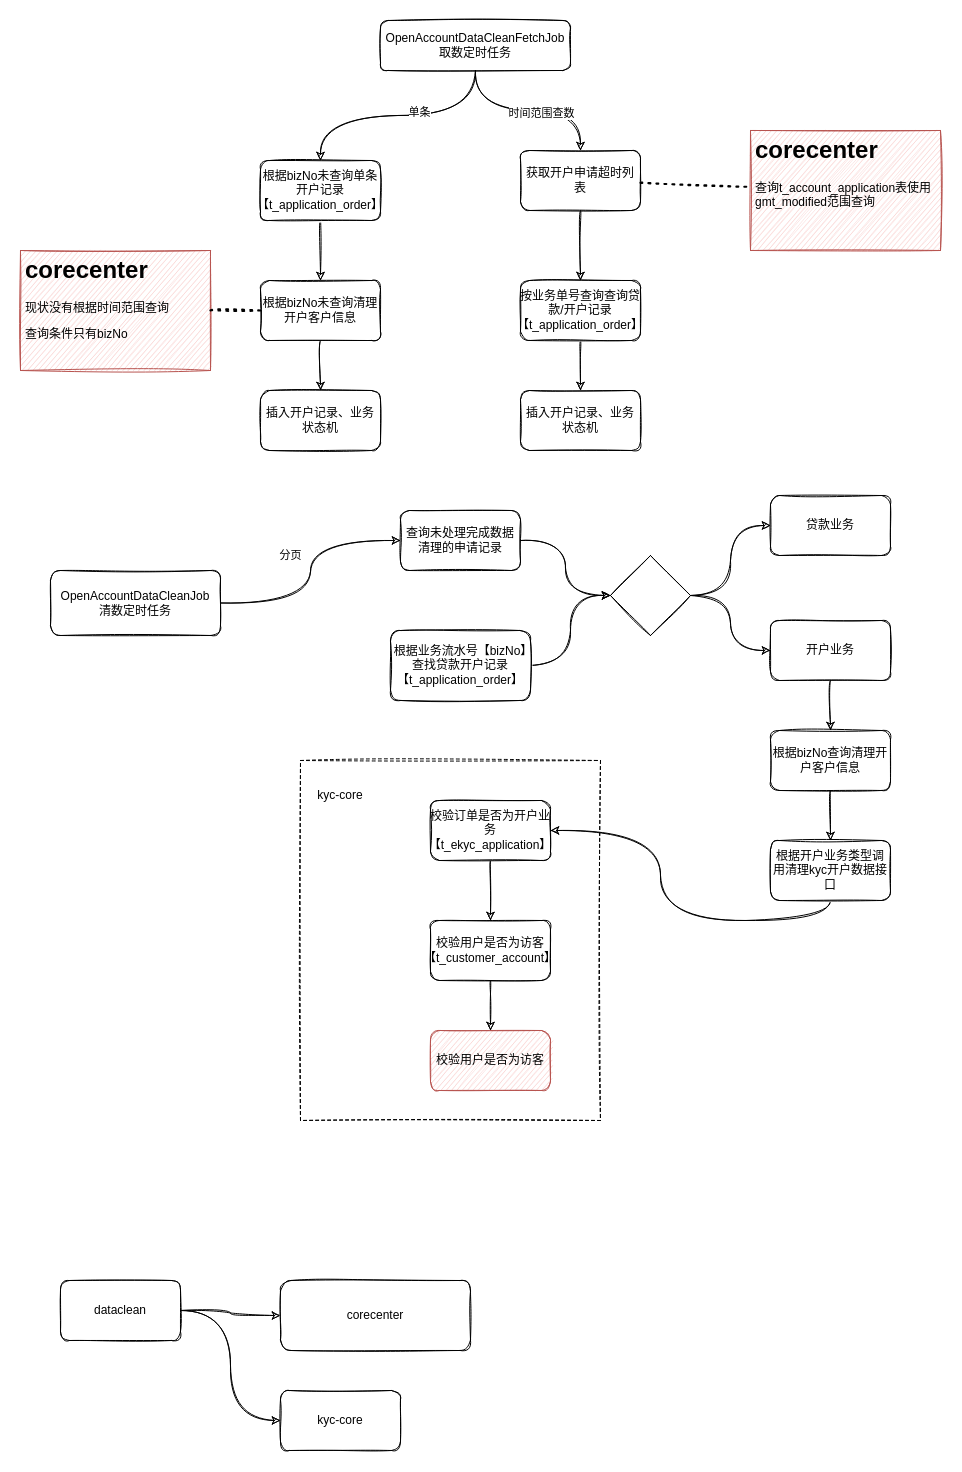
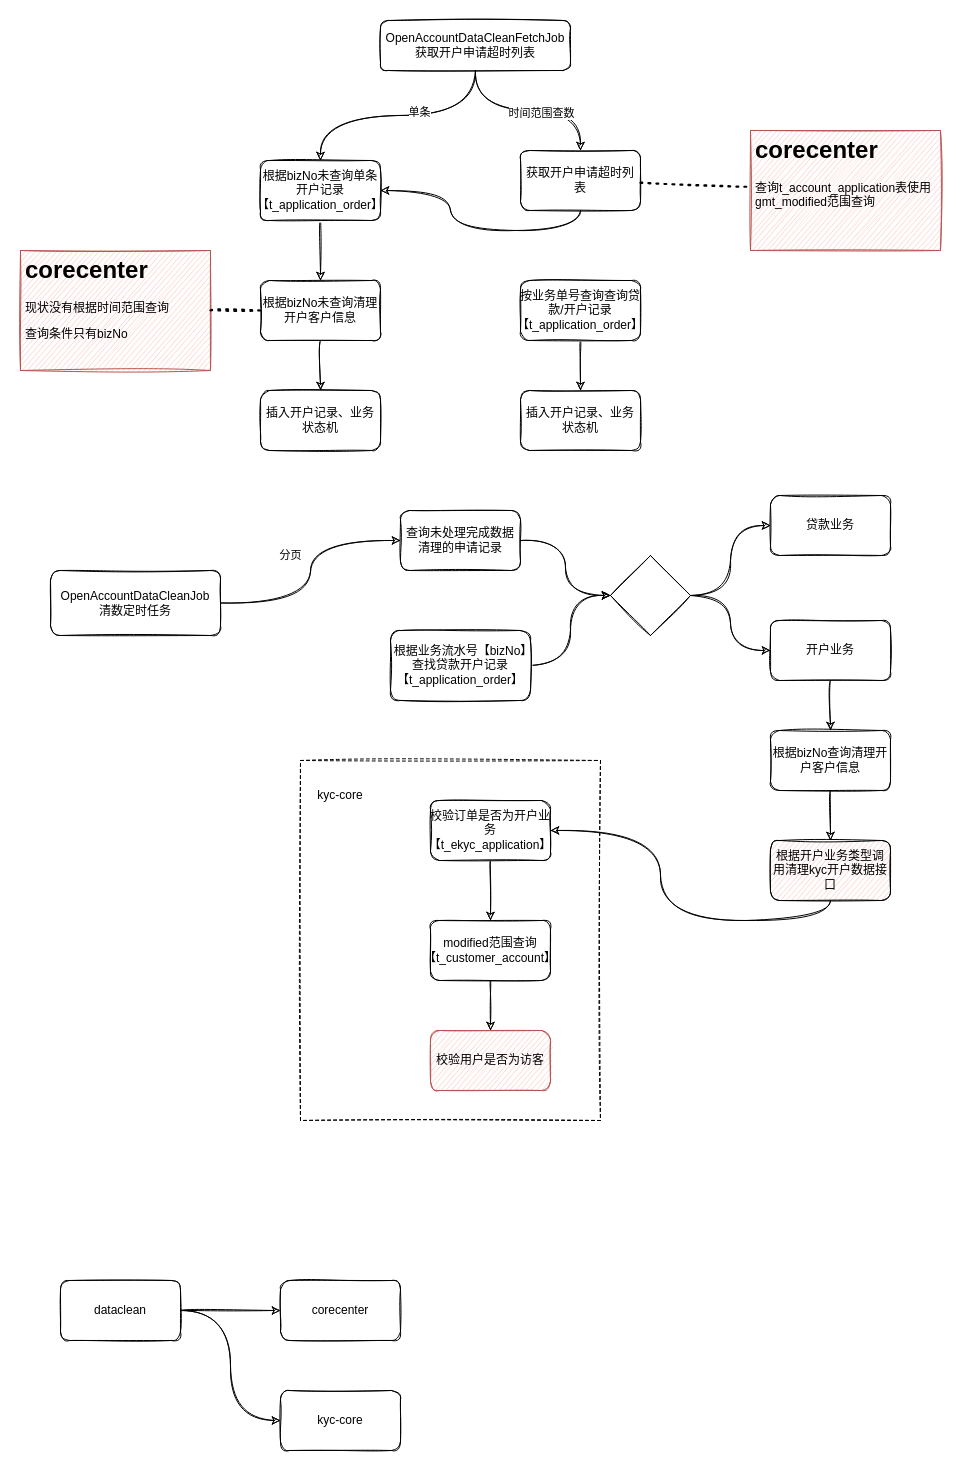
(476, 46) -> (476, 46)
(581, 244) -> (480, 228)
(831, 871) -> (831, 871)
(491, 951) -> (491, 951)
(376, 1316) -> (341, 1311)
